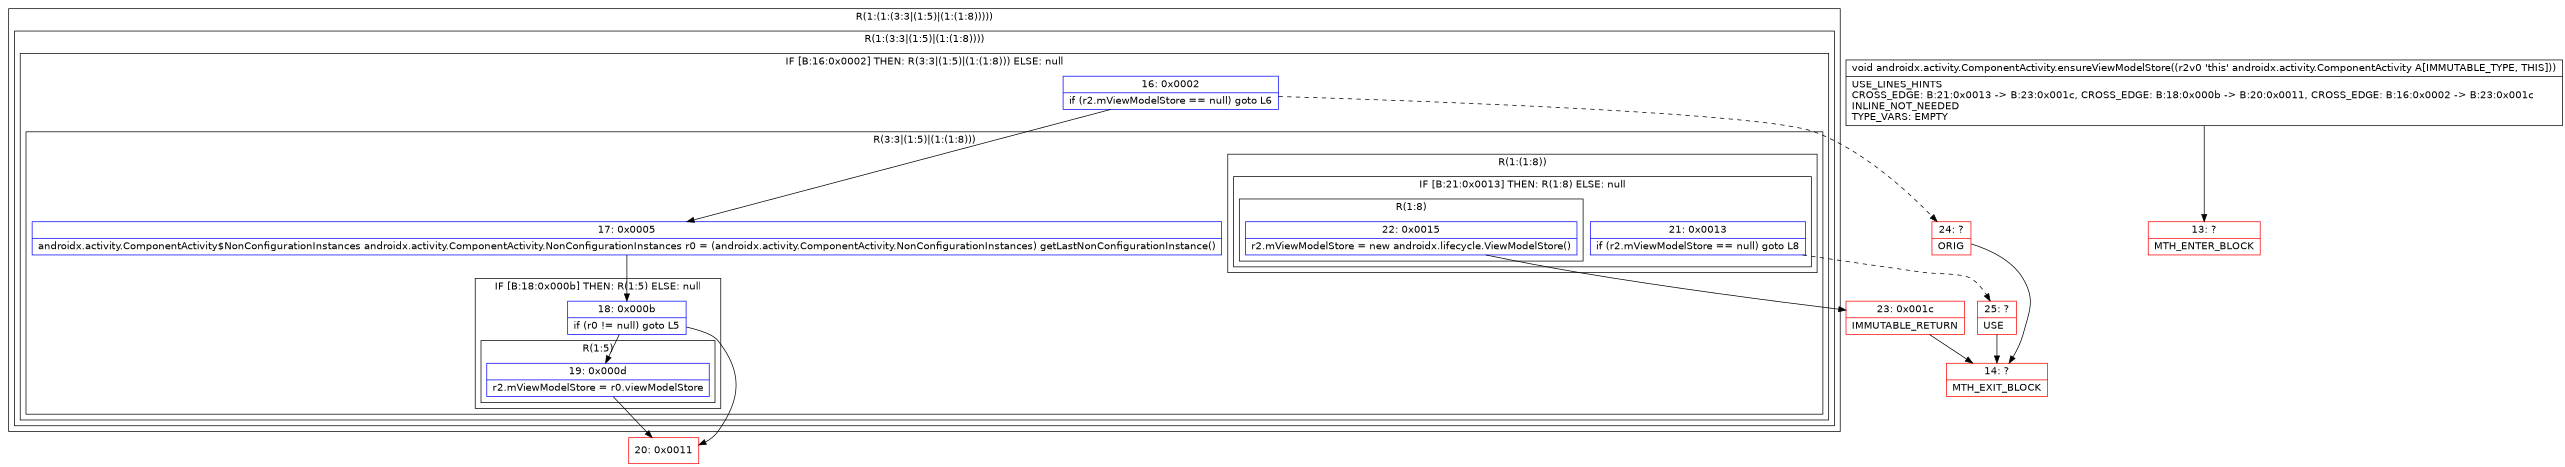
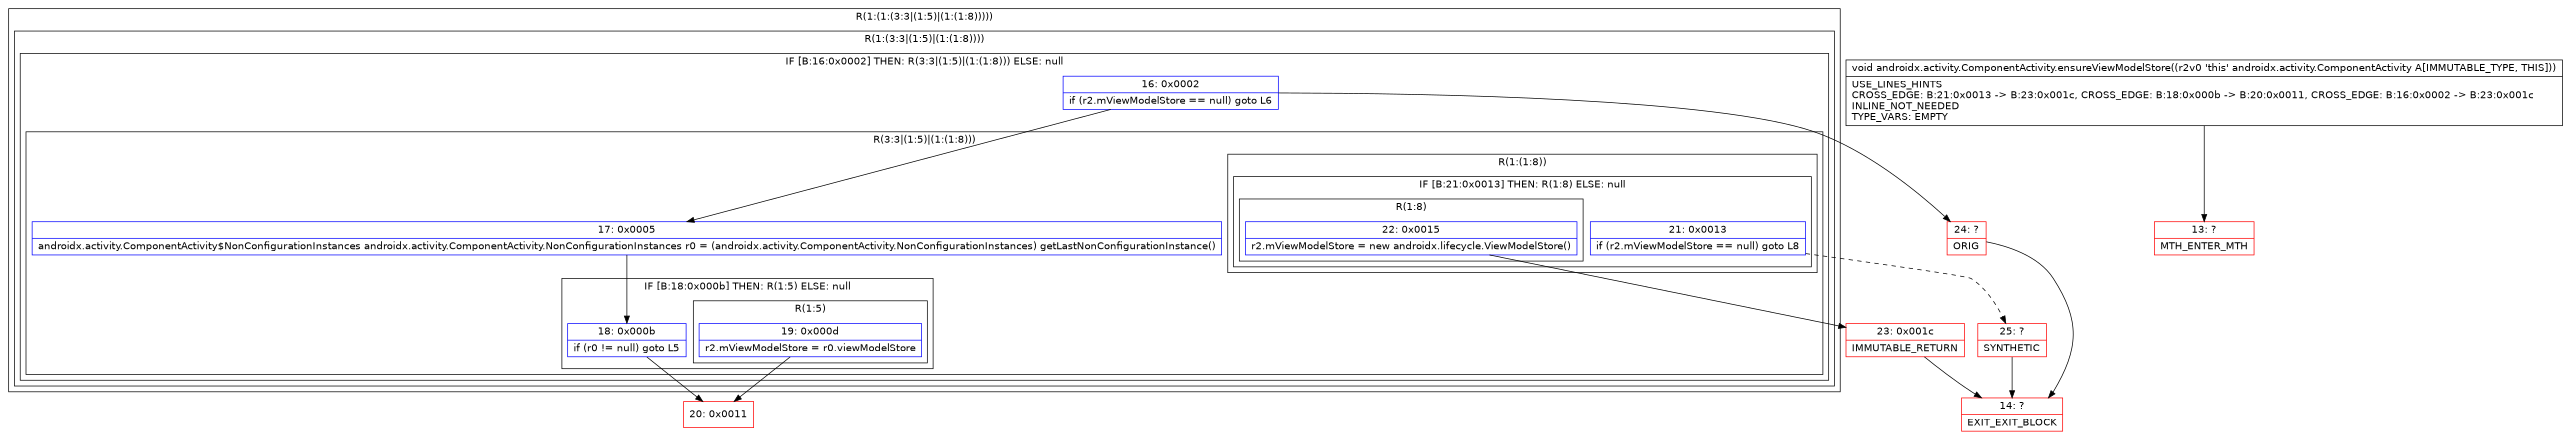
(1620, 111) -> (1626, 104)
(2204, 246) -> (2204, 246)
(1994, 326) -> (2012, 348)
(614, 346) -> none
(1997, 388) -> (2012, 422)
